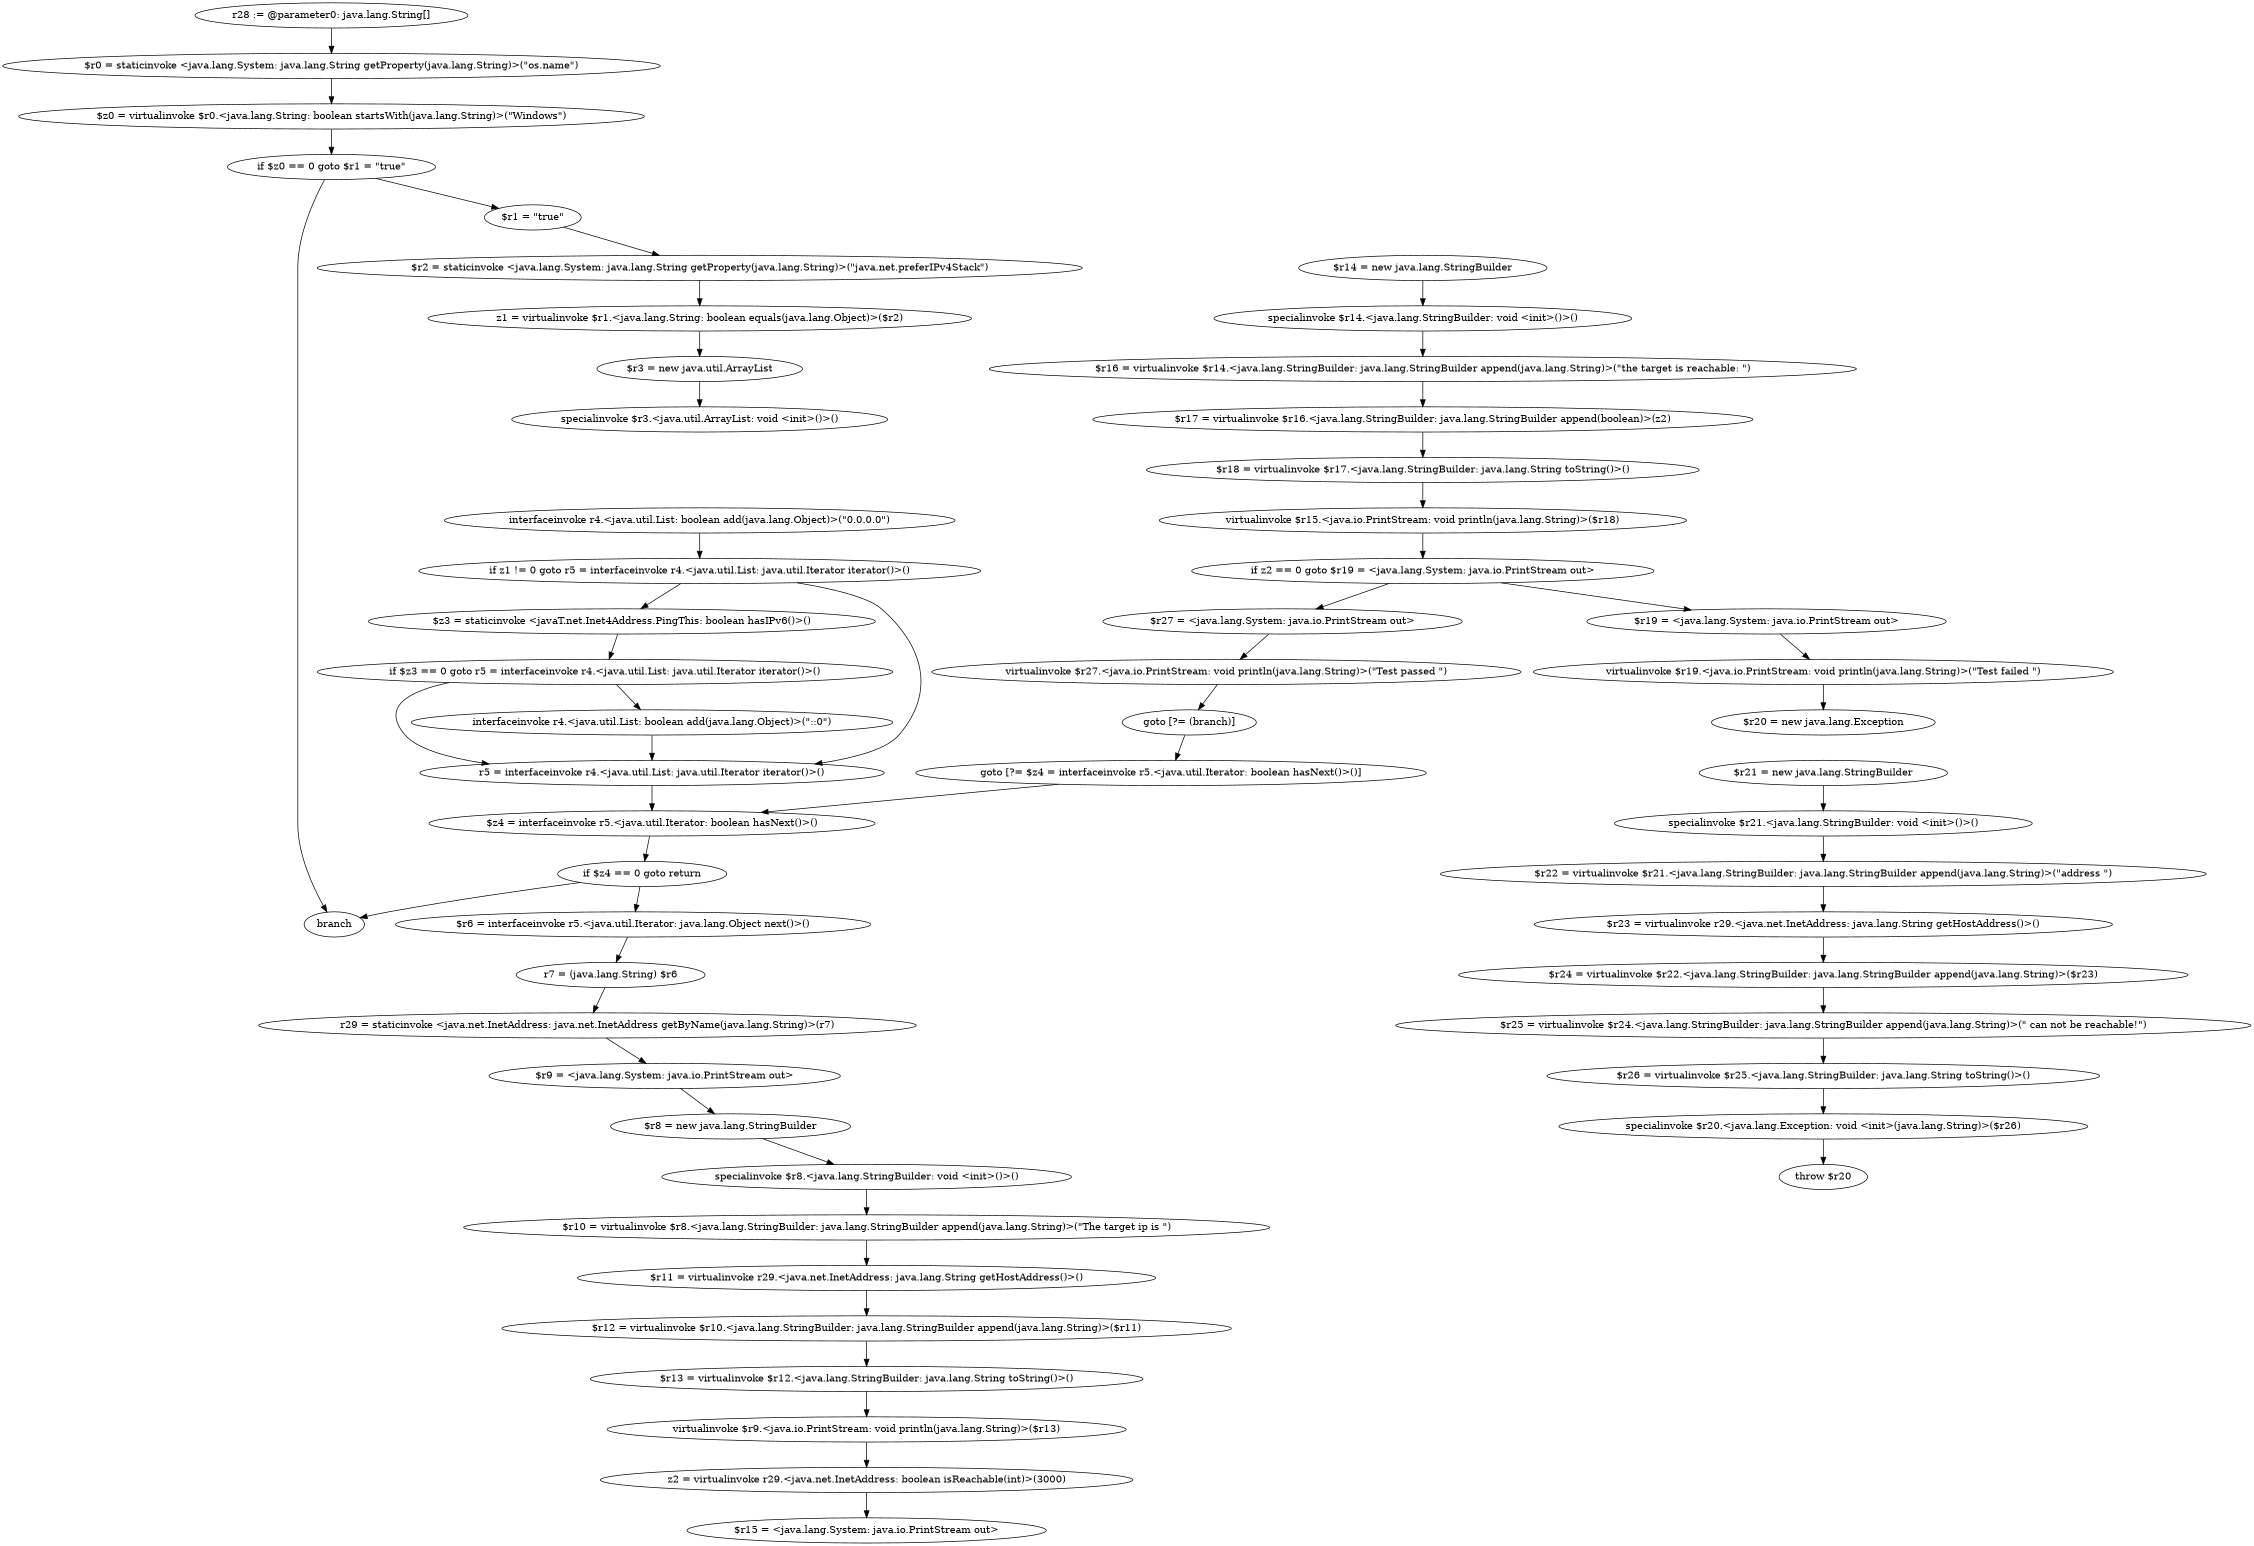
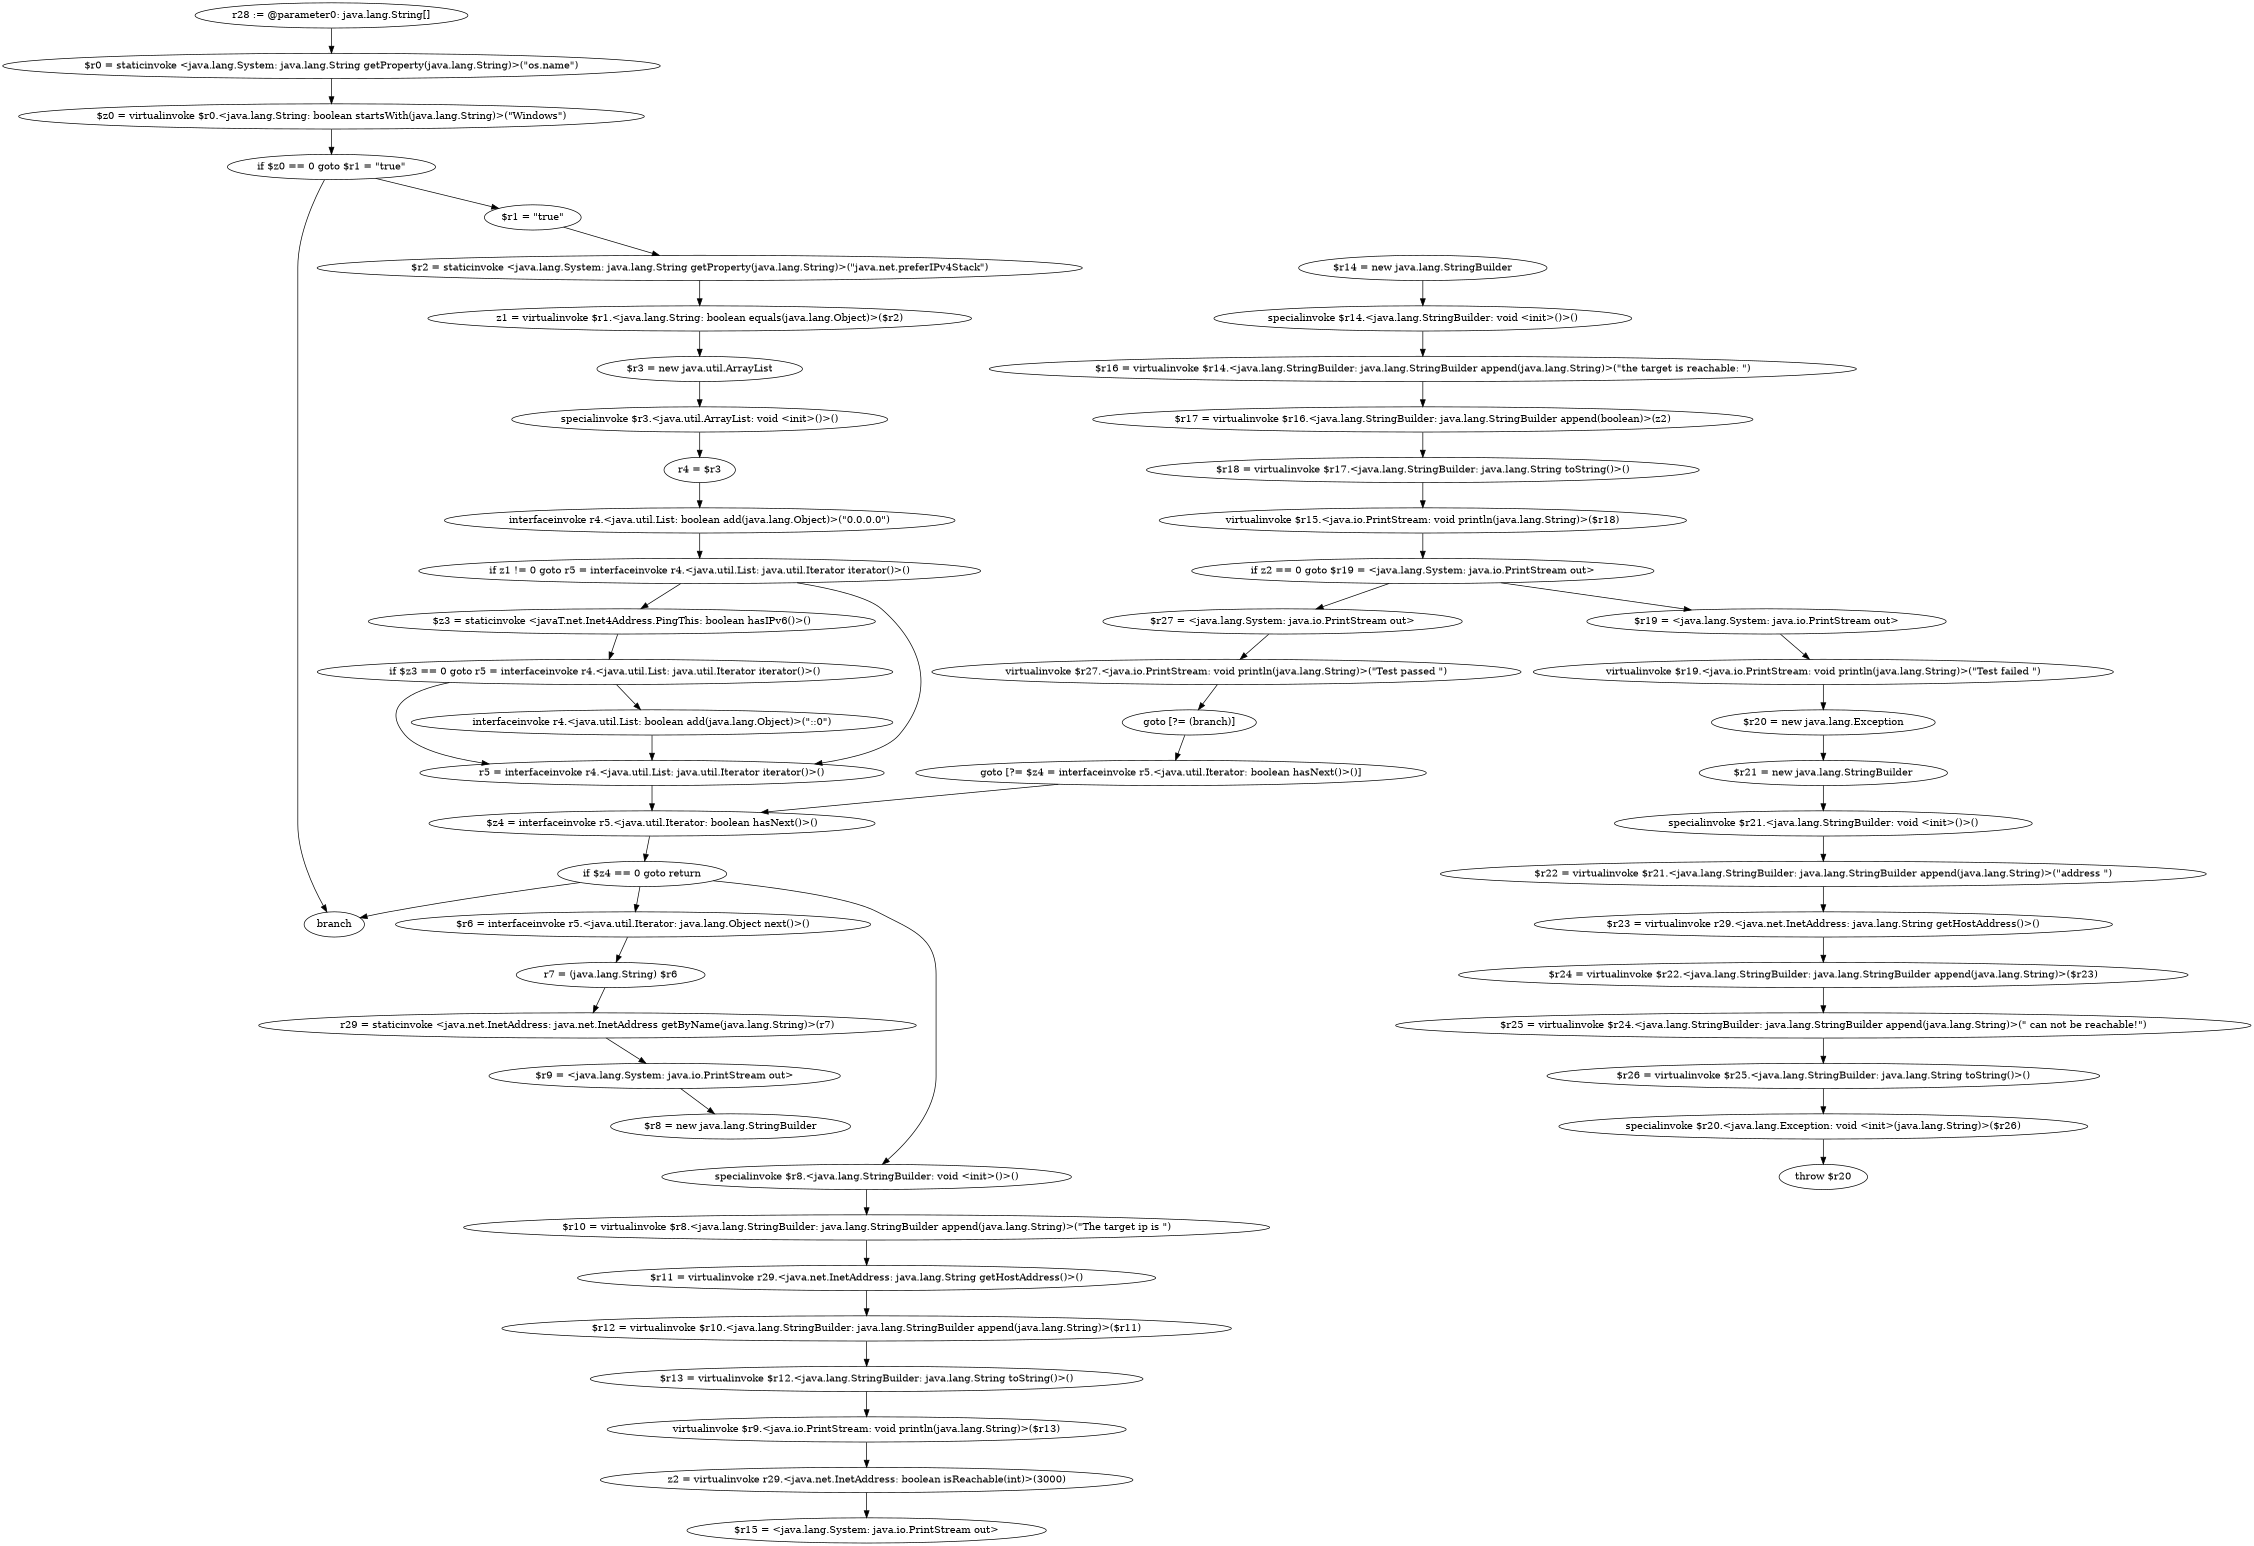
none -> (700, 470)
none -> (1823, 744)
(795, 1150) -> (929, 946)
